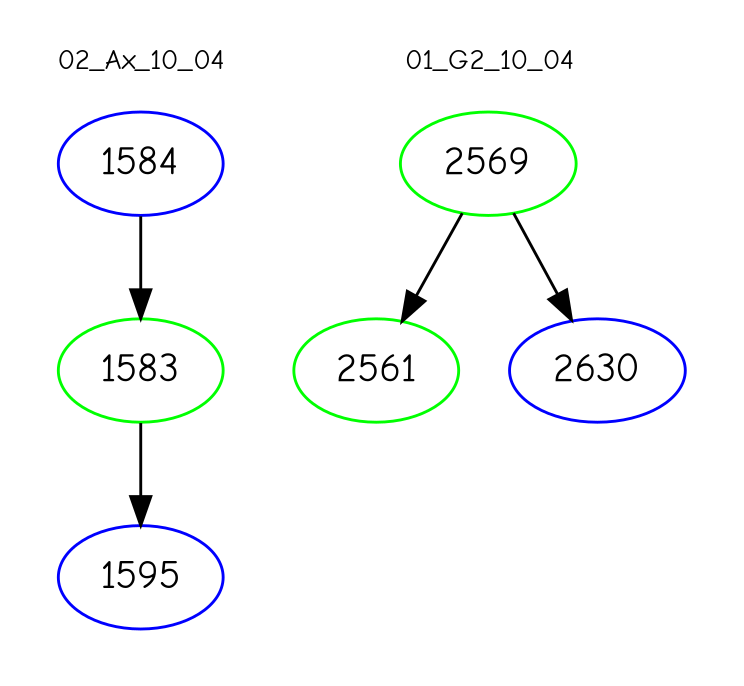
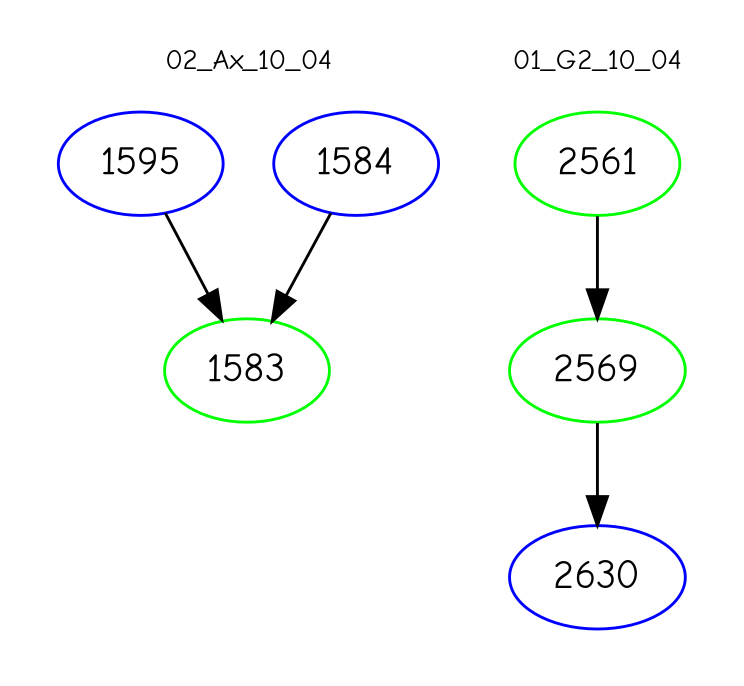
(439, 255) -> (597, 253)
(141, 460) -> (187, 254)
